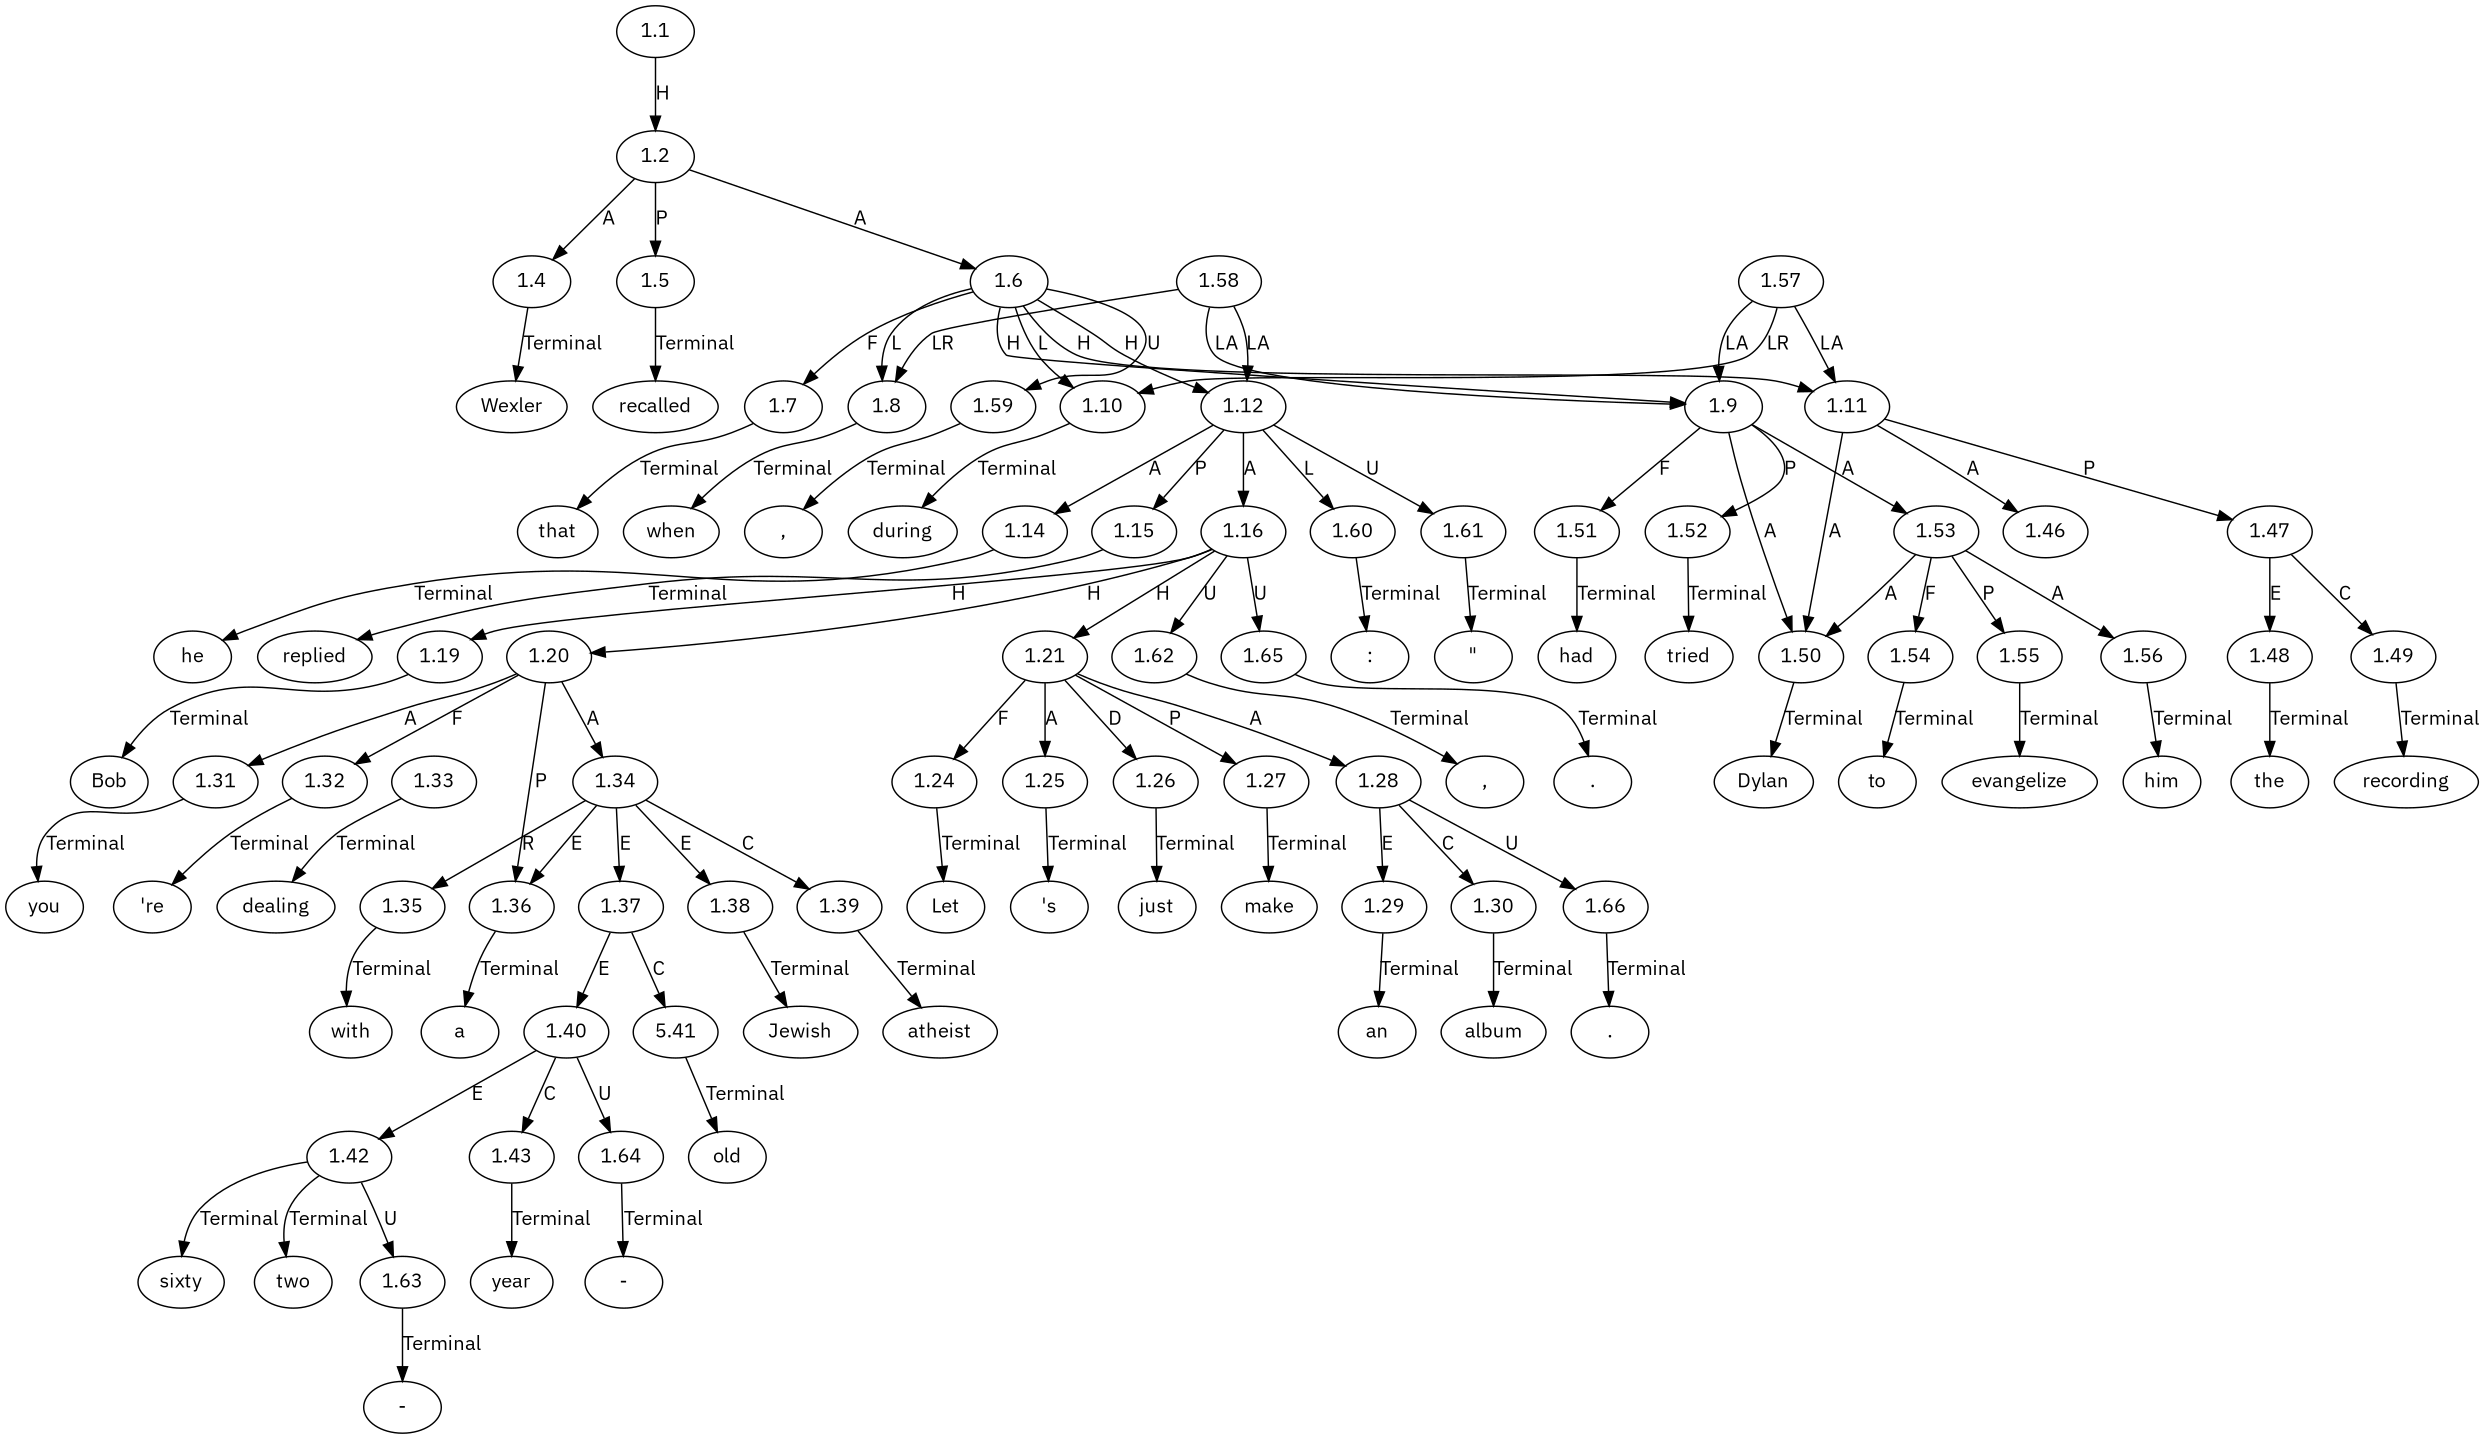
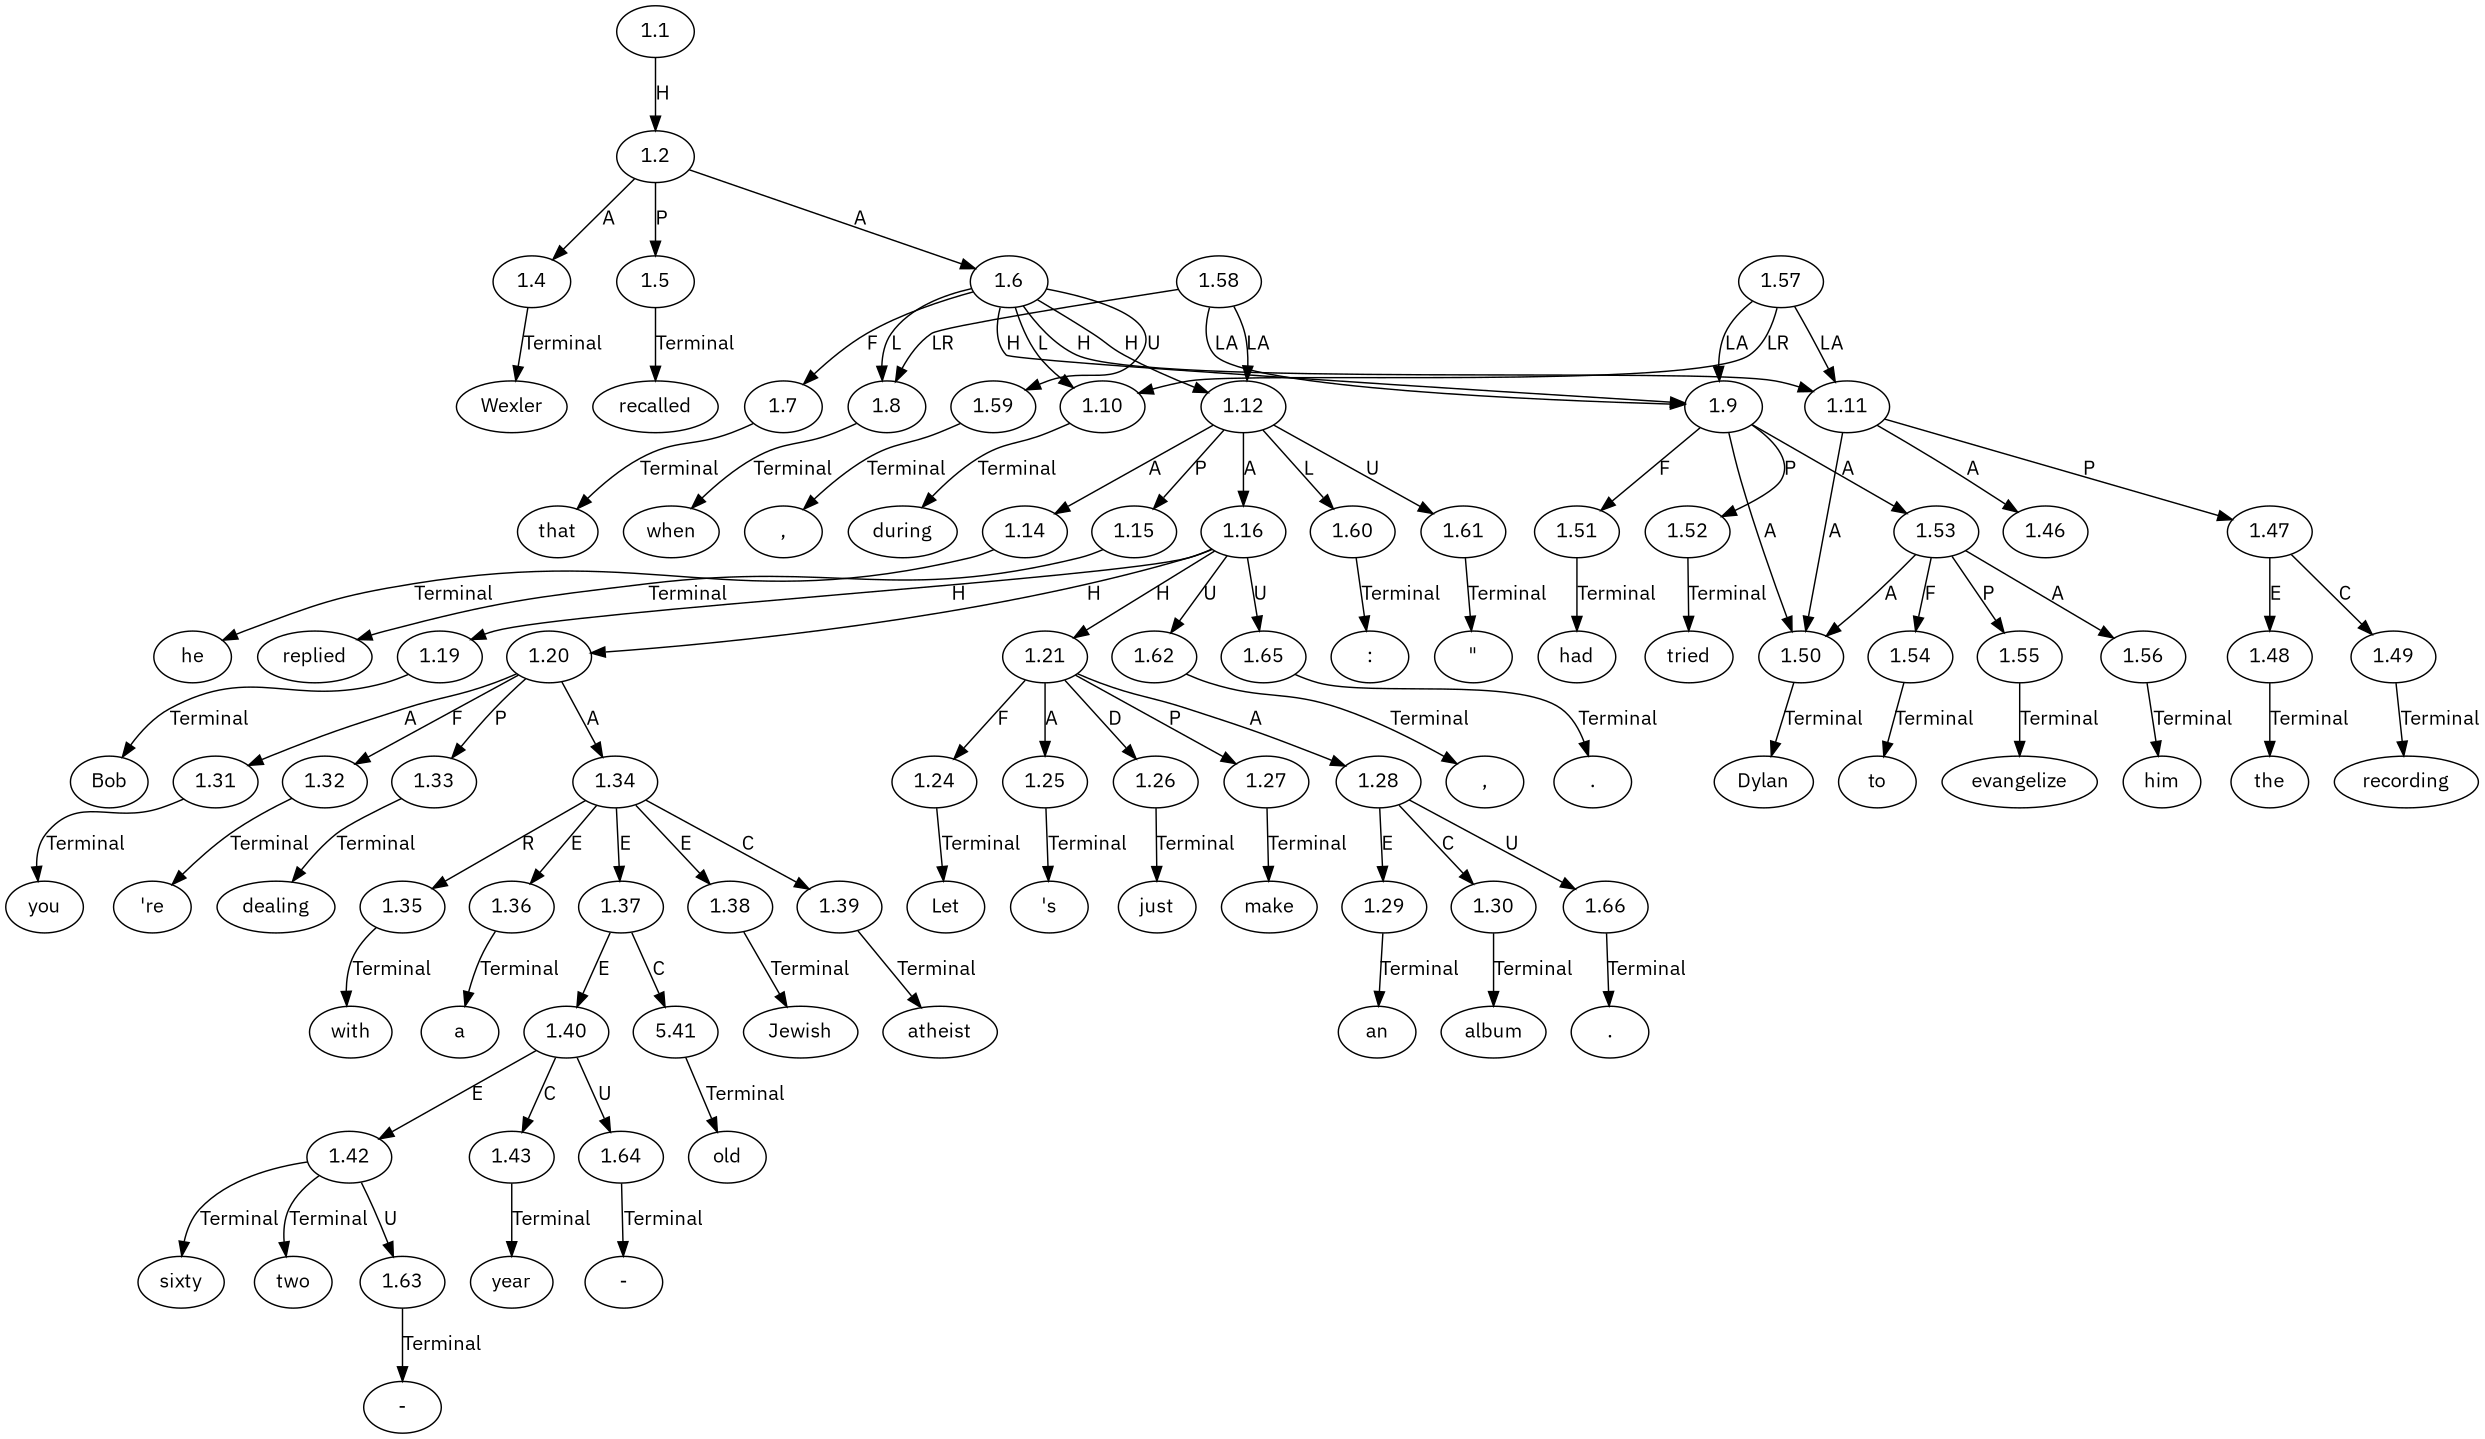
(532, 775) -> (492, 711)
